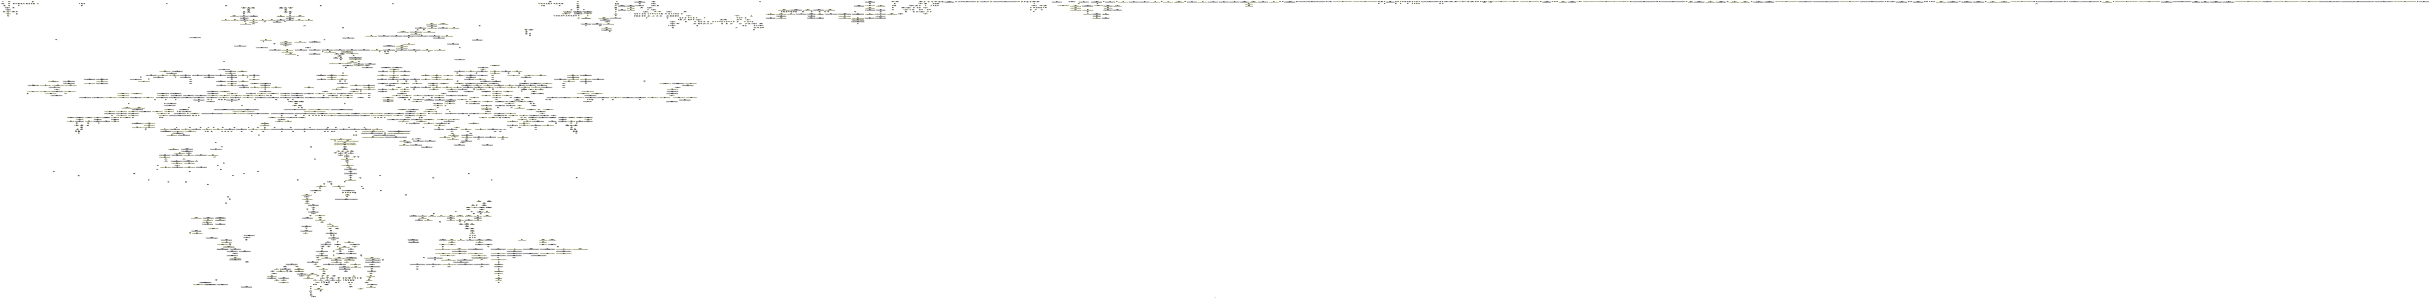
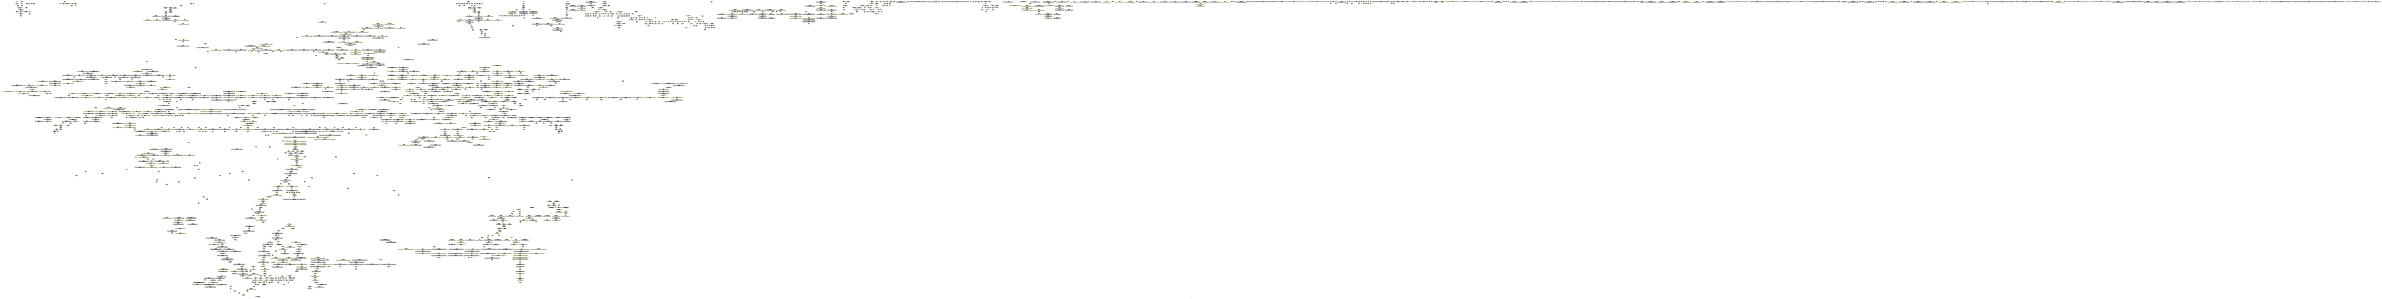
(102, 83) -> none
